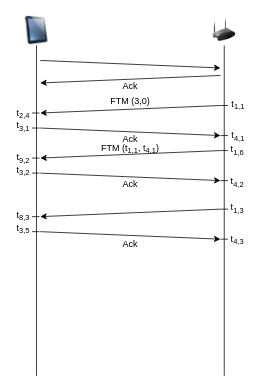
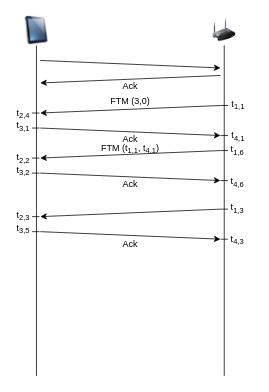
(26, 158) -> (26, 158)
(240, 182) -> (240, 182)
(26, 216) -> (26, 216)
